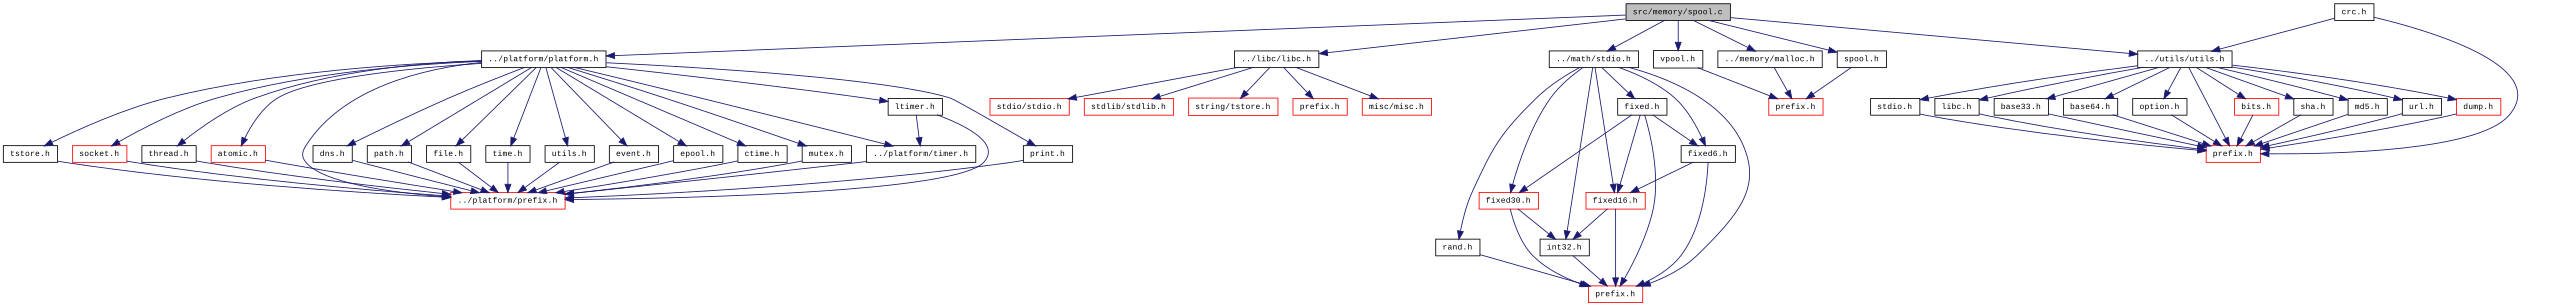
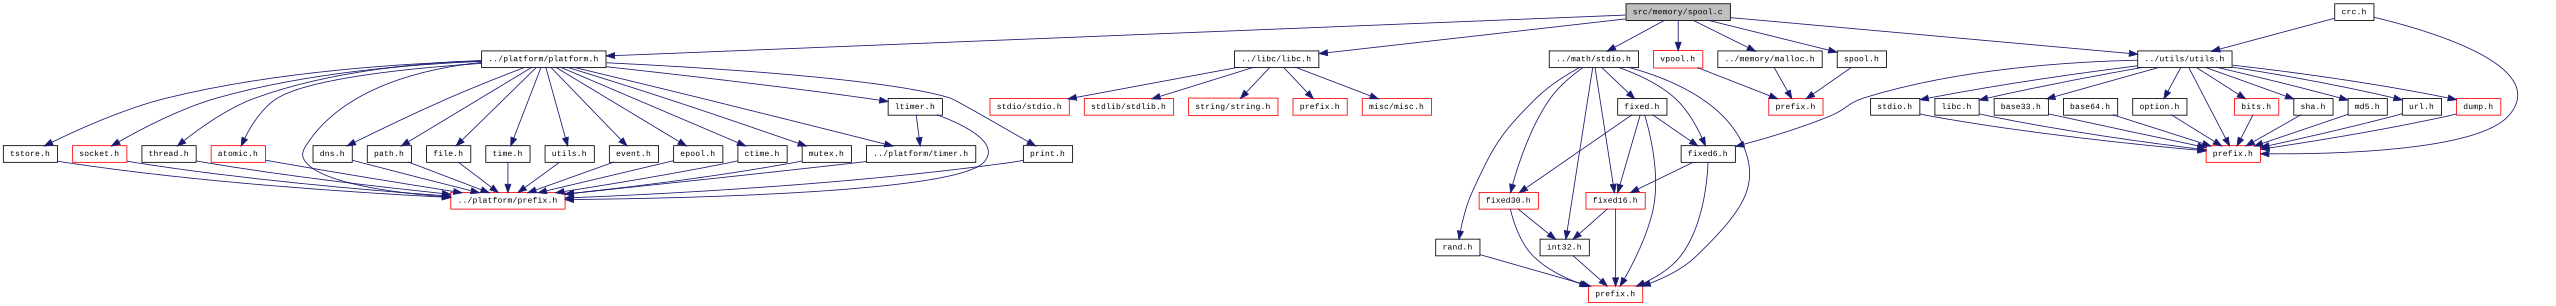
(1678, 59) -> (1678, 59)
(2141, 81) -> (1936, 80)
(1233, 107) -> (1233, 107)
